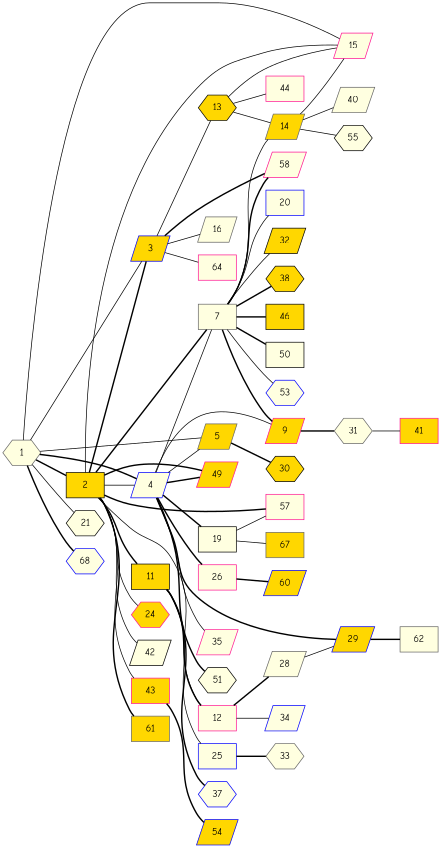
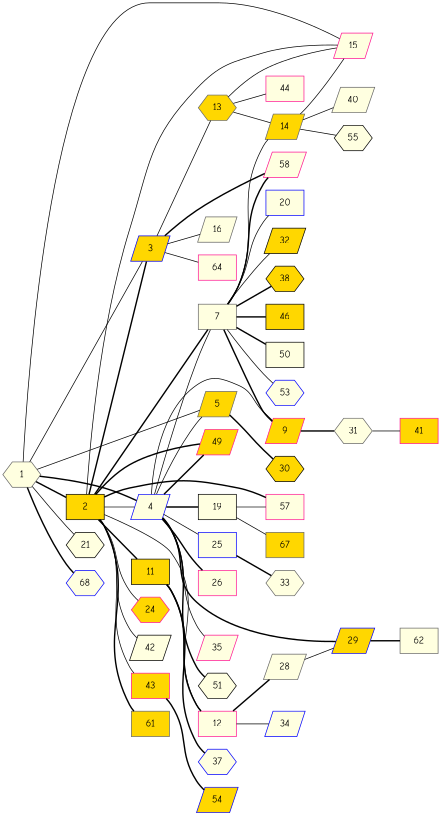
(217, 108) -> (217, 108)
(285, 583) -> none
(184, 666) -> (181, 524)
